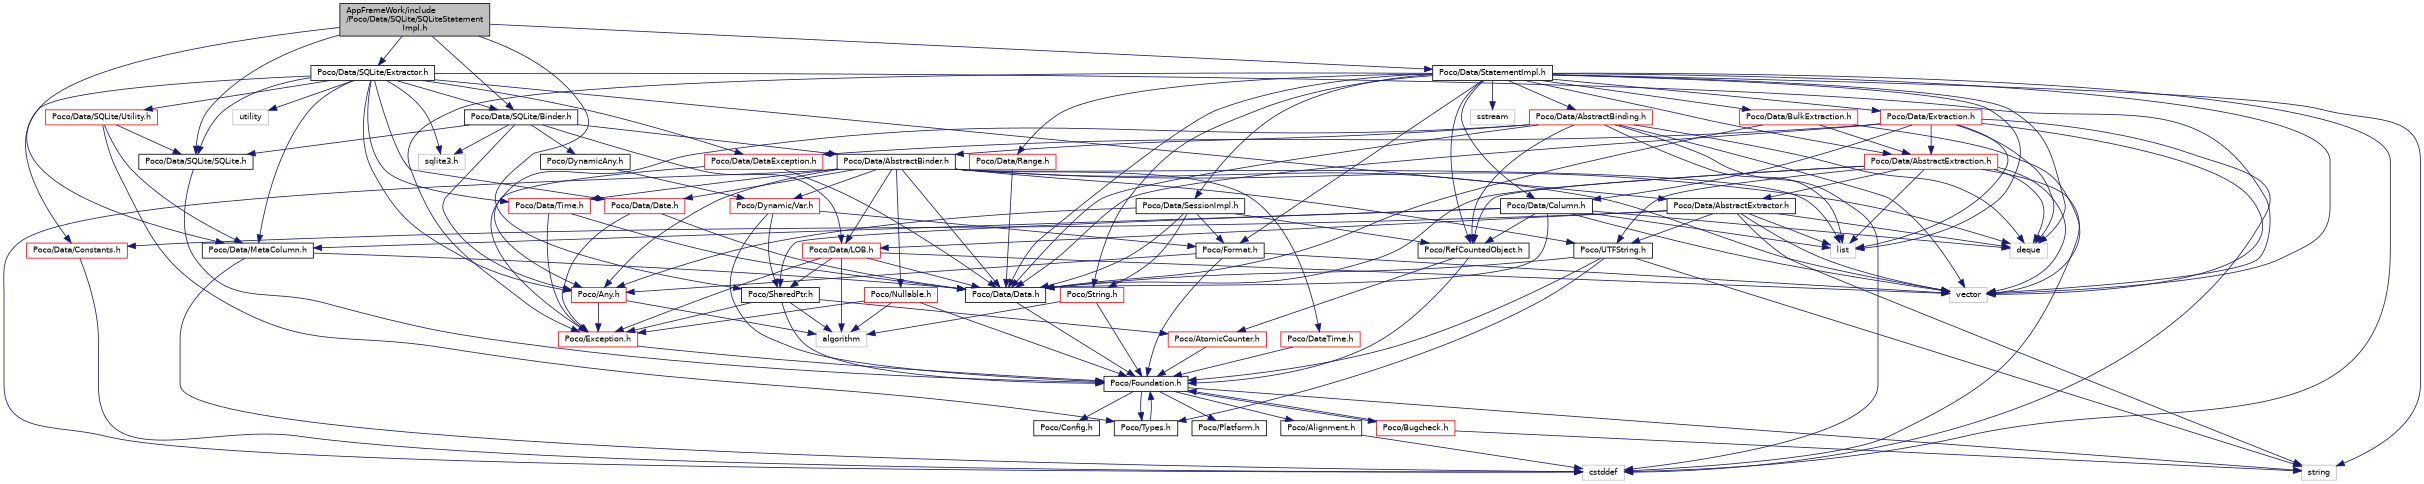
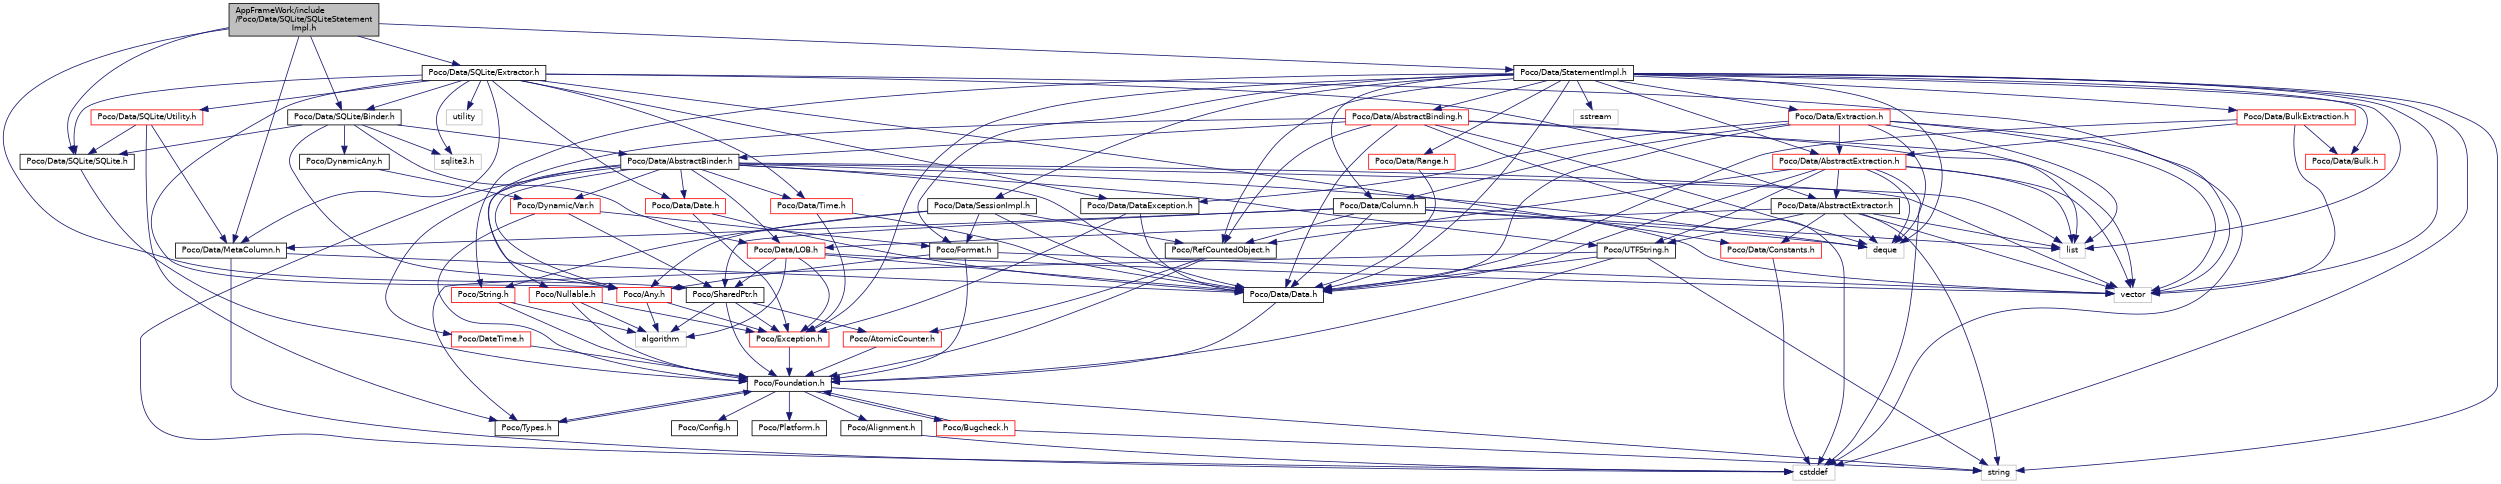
(764, 162) -> (1140, 206)
none -> (2345, 162)
